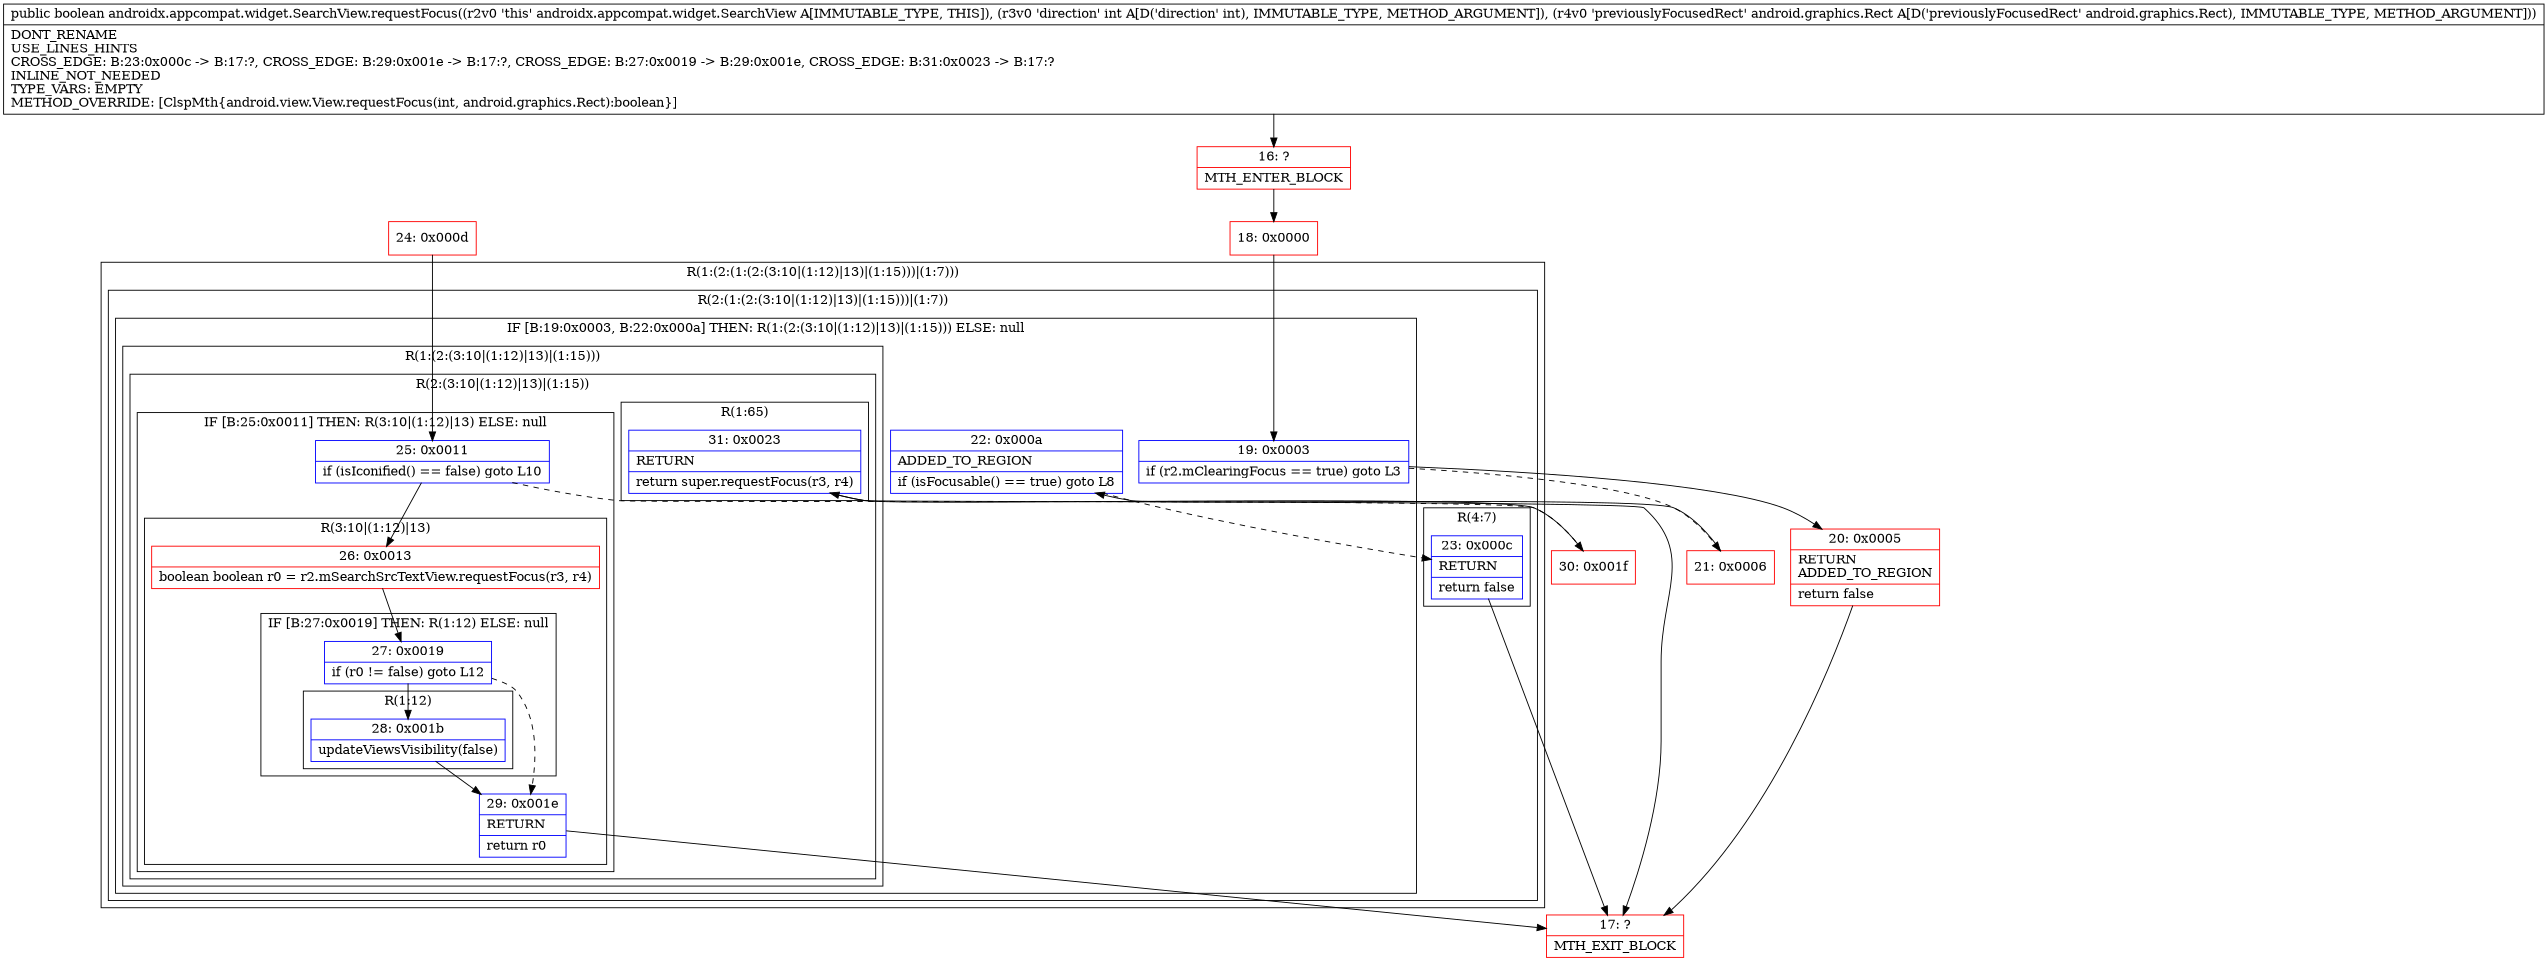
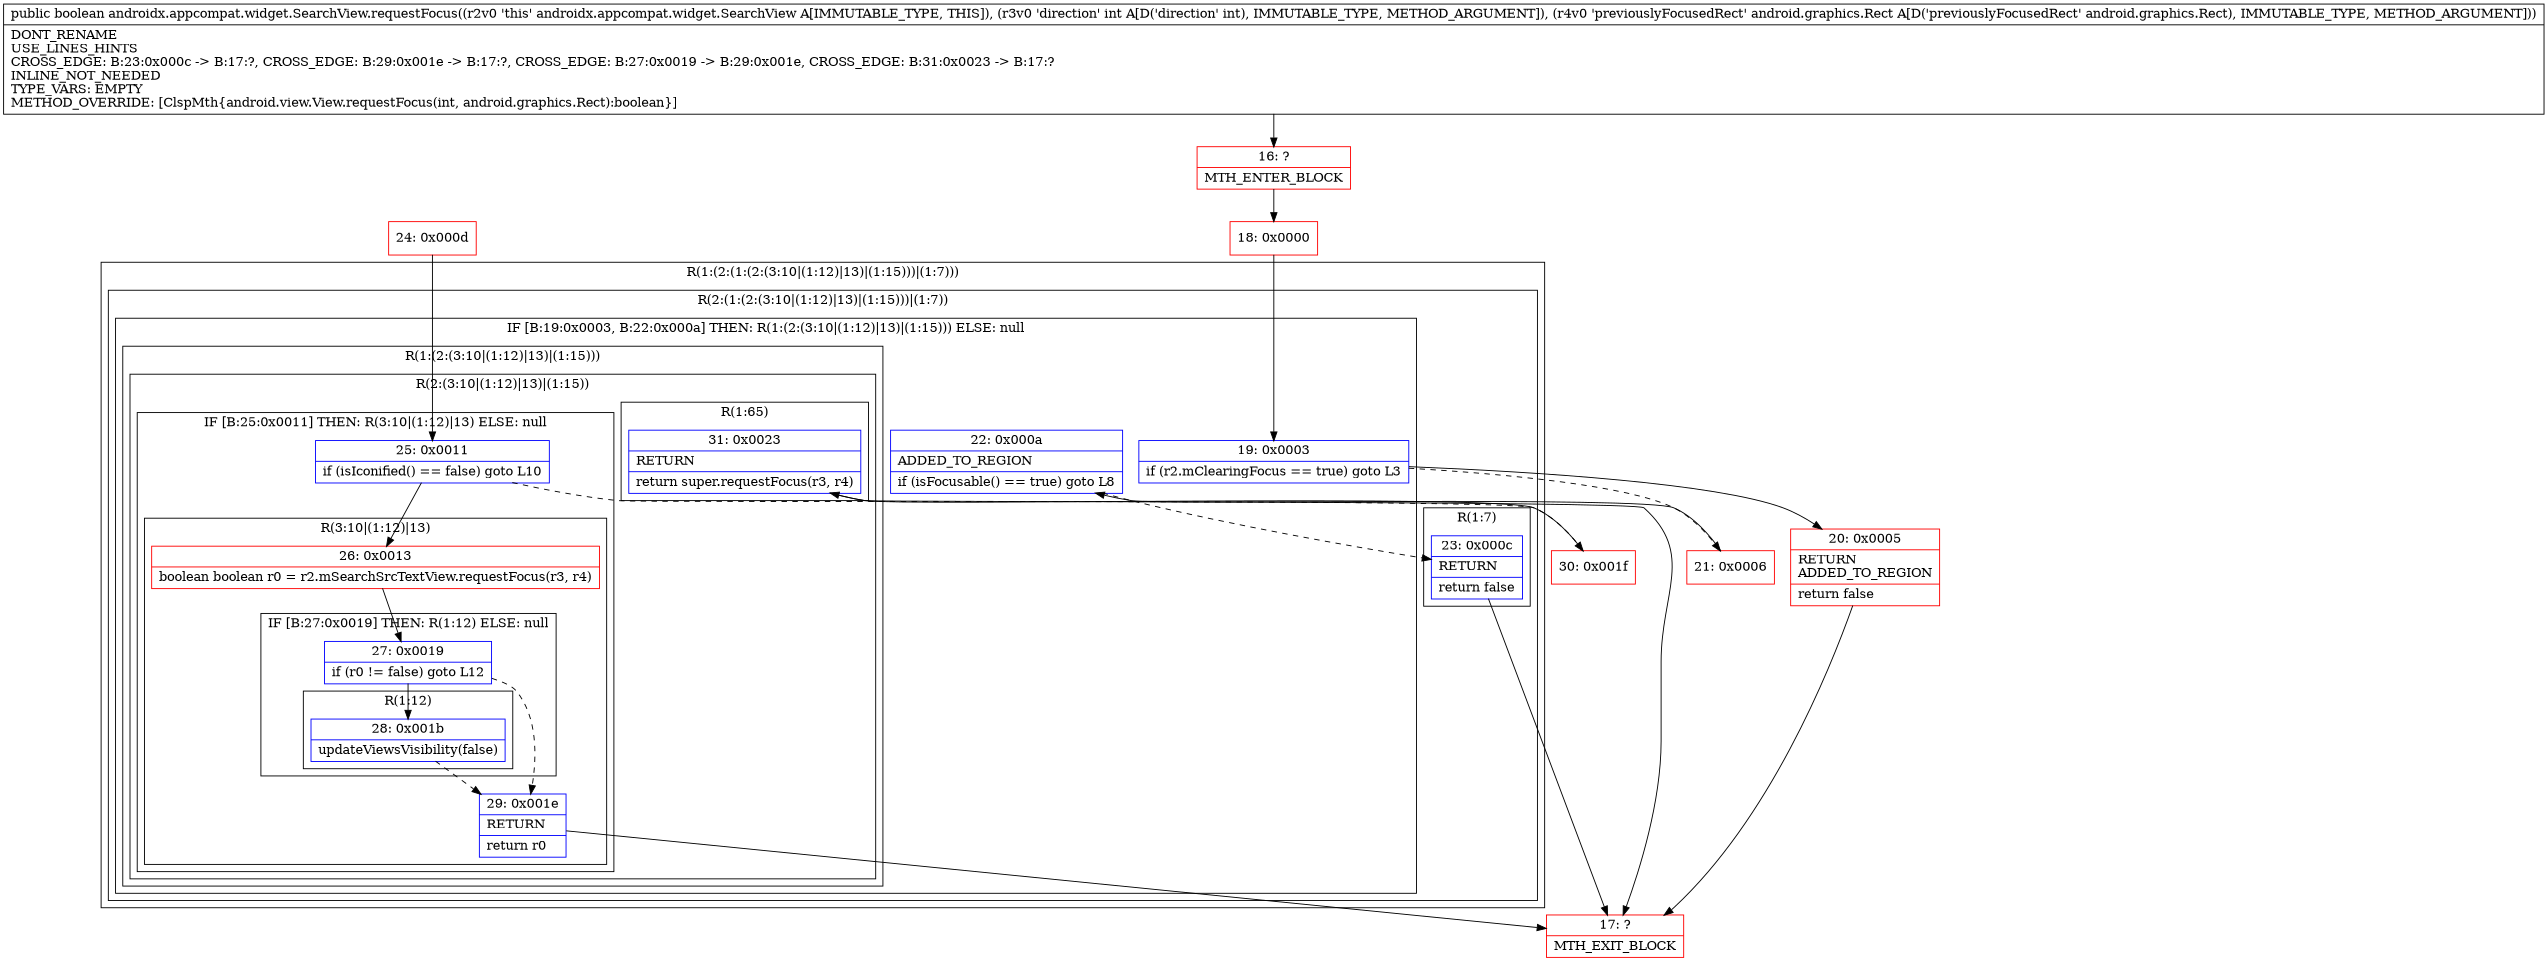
(1477, 518) -> (1477, 518)
(464, 782) -> (464, 782)
